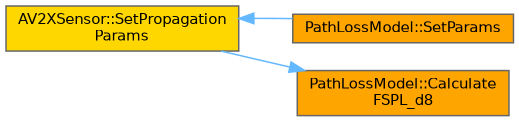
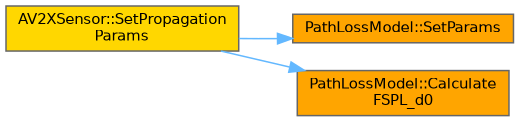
(273, 18) -> (258, 39)
(403, 93) -> (403, 93)
